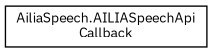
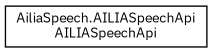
(106, 27) -> (106, 27)
